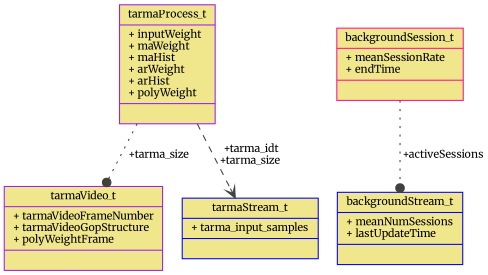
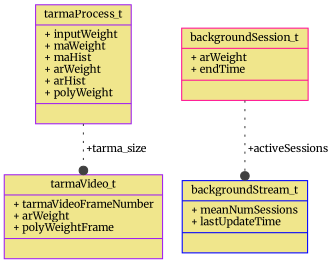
(395, 58) -> (219, 58)
(81, 228) -> (41, 216)
(250, 228) -> none
